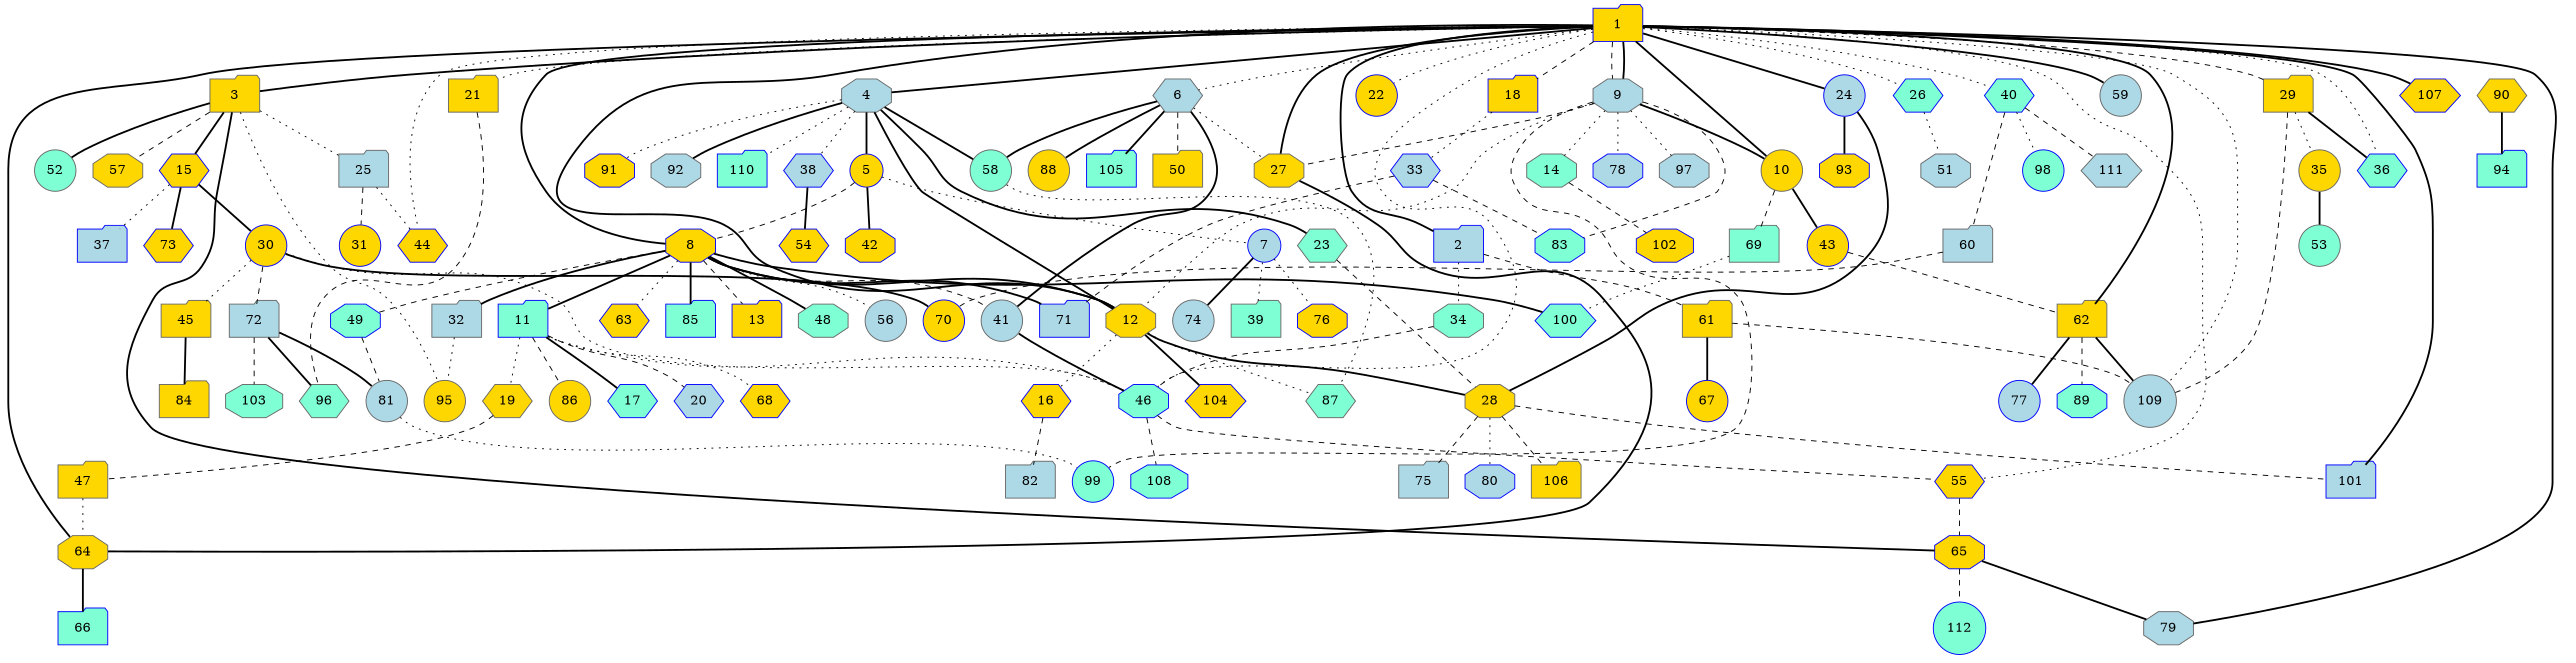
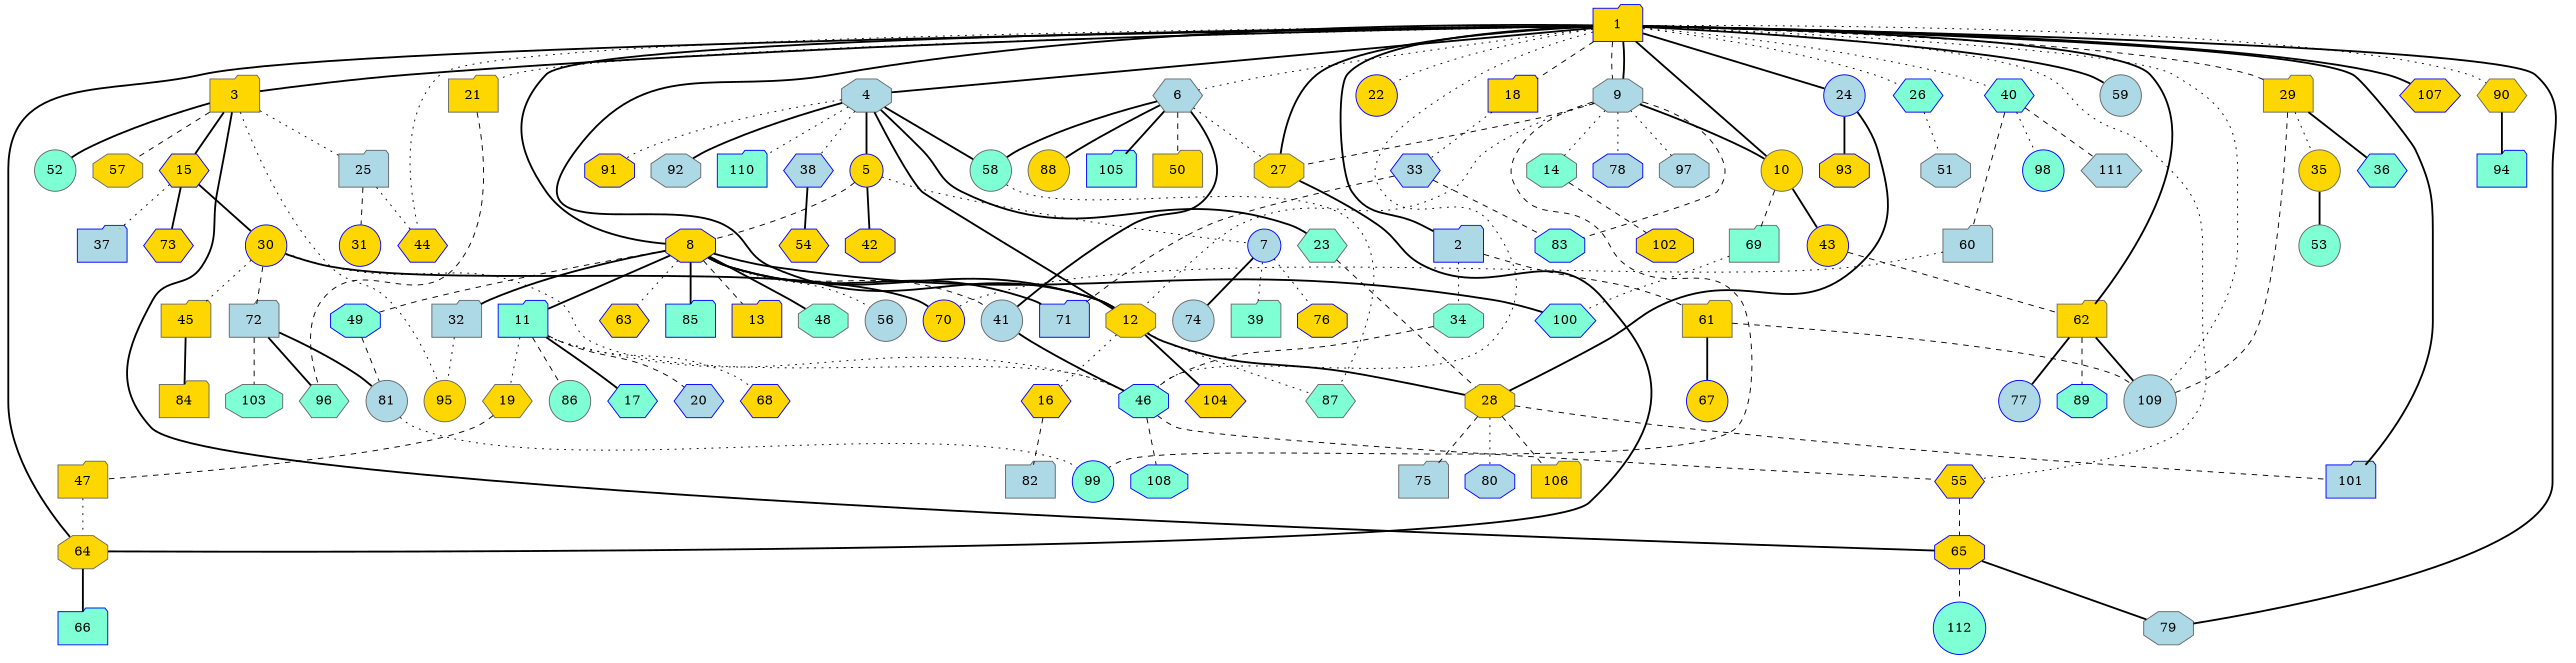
(2033, 40) -> (2046, 31)
(1450, 268) -> (1450, 268)
(570, 401) -> (570, 401)
